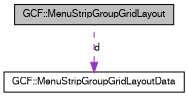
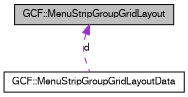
(94, 43) -> (84, 53)
